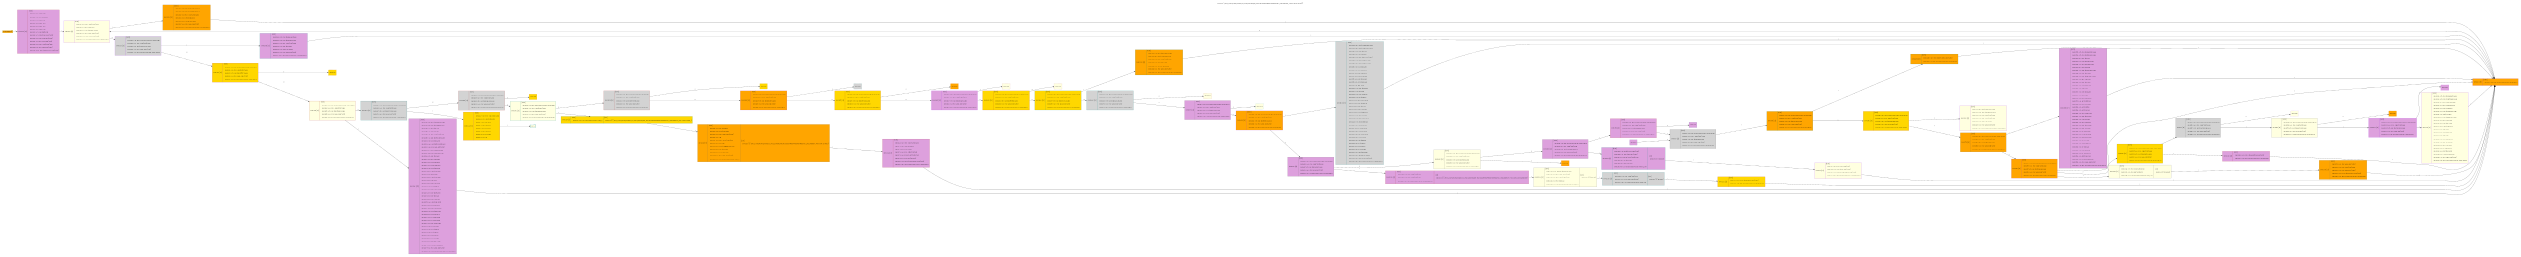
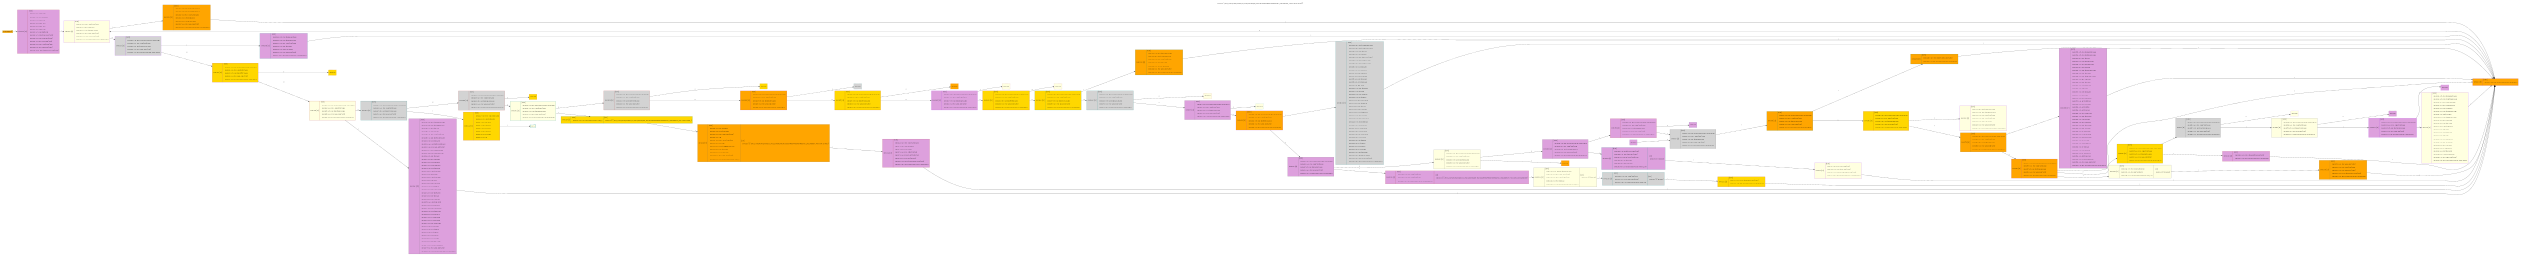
(2393, 114) -> (2393, 114)
